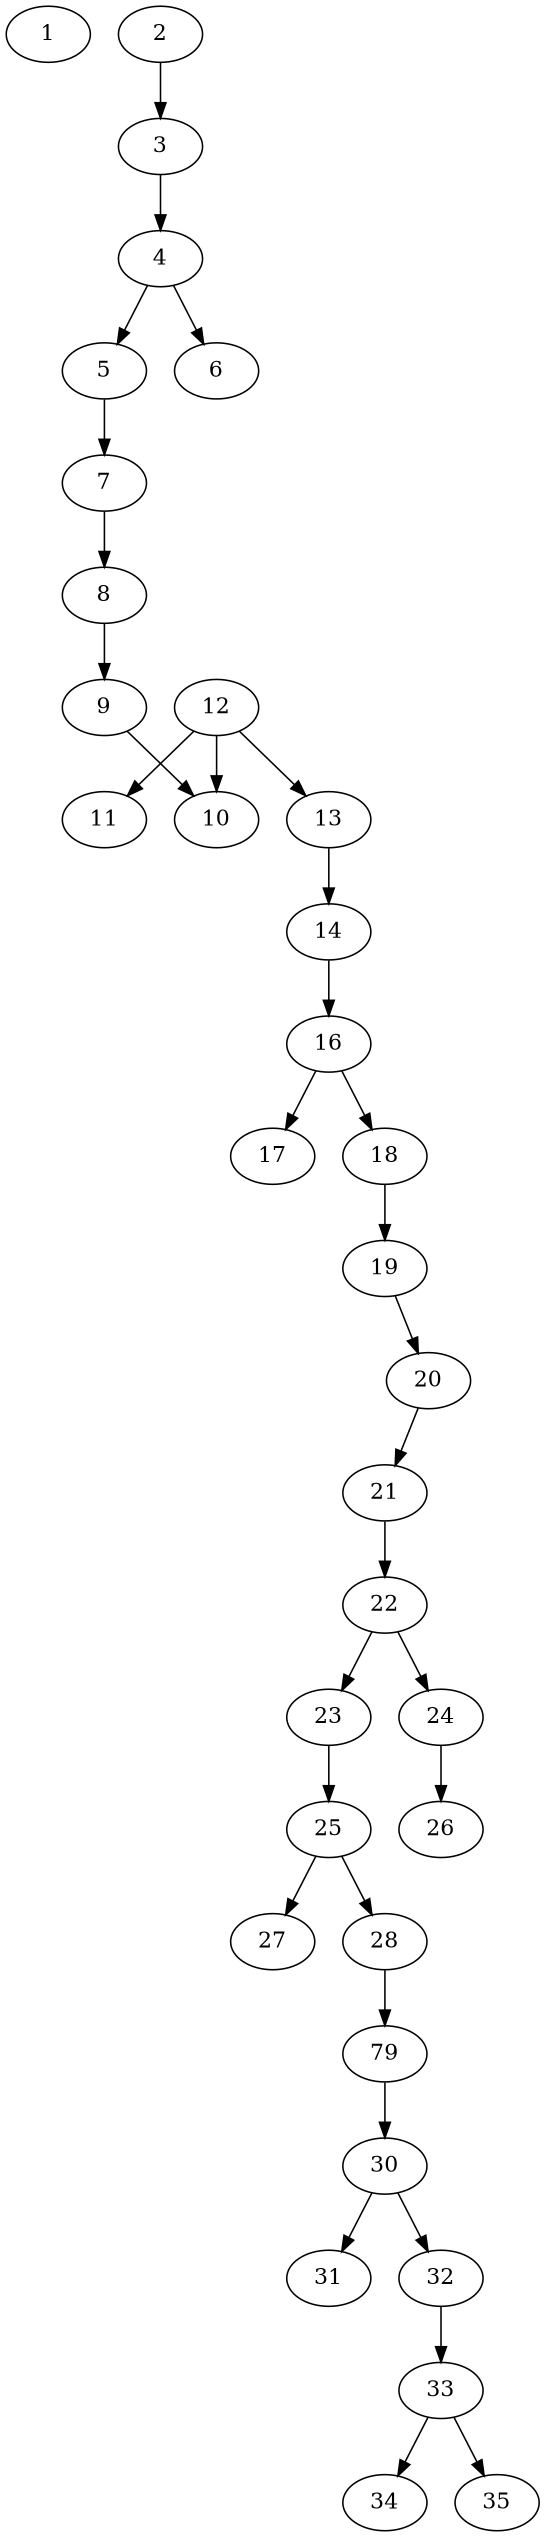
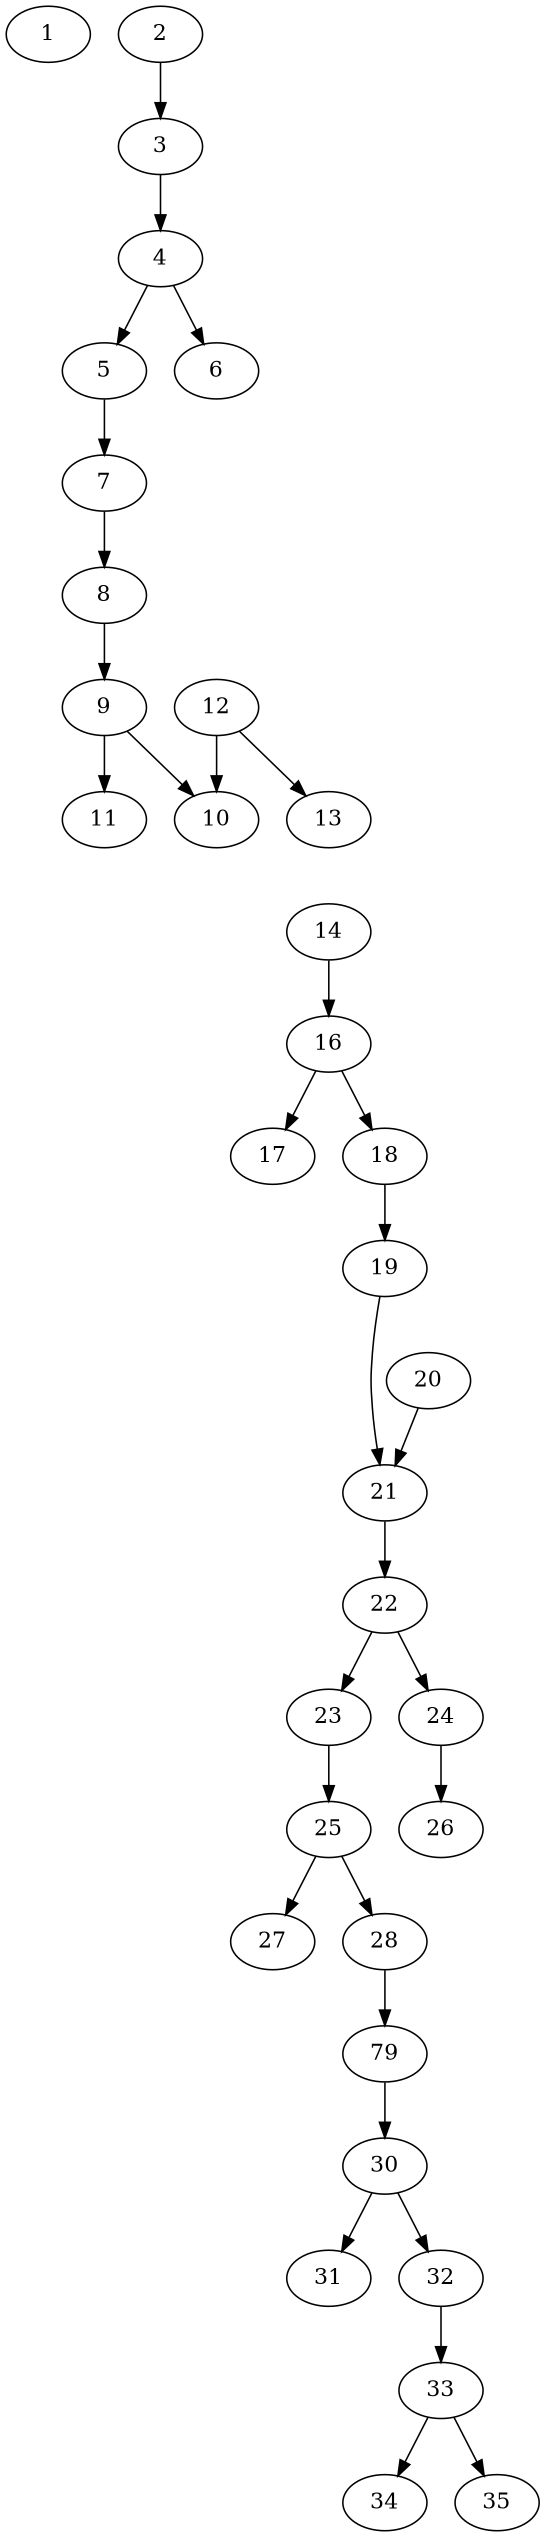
(168, 757) -> (104, 756)
(329, 868) -> none
(404, 1317) -> (371, 1373)
